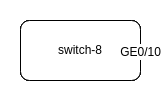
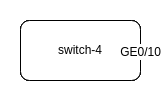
(81, 51) -> (81, 51)
